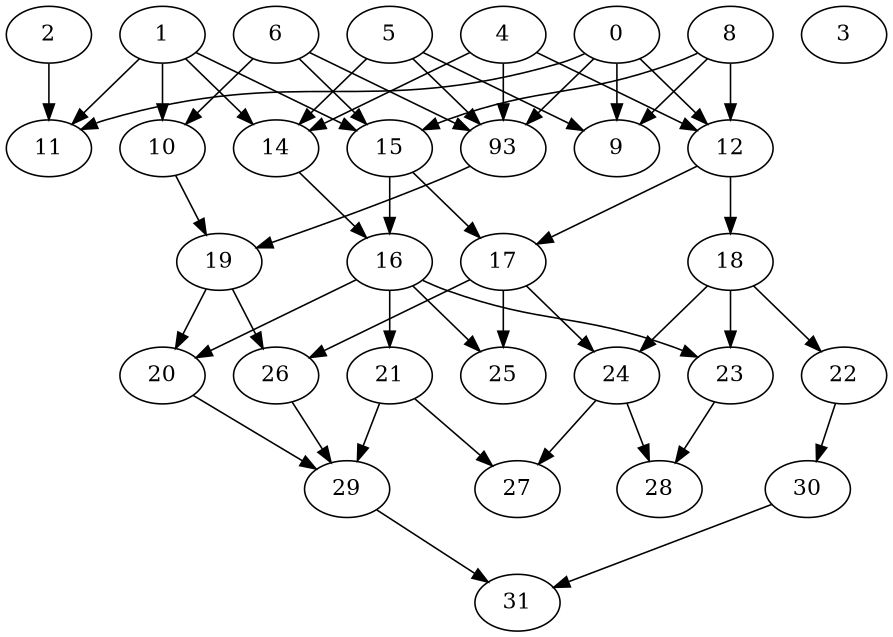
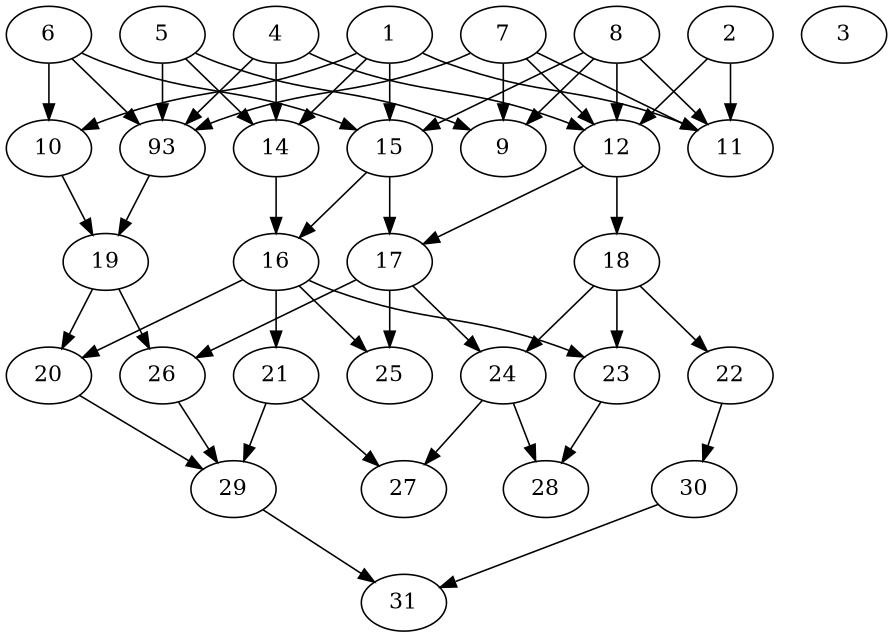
(617, 35) -> (503, 35)
none -> (666, 84)
none -> (681, 84)
